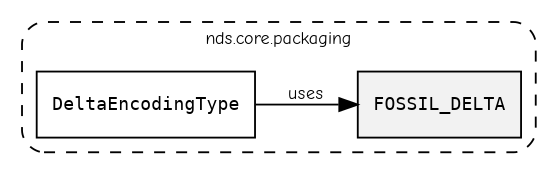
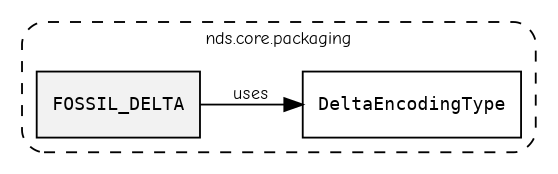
(297, 105) -> (242, 105)
